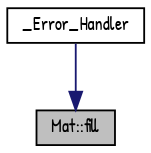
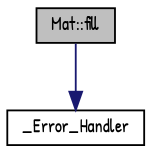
(76, 67) -> (76, 67)
